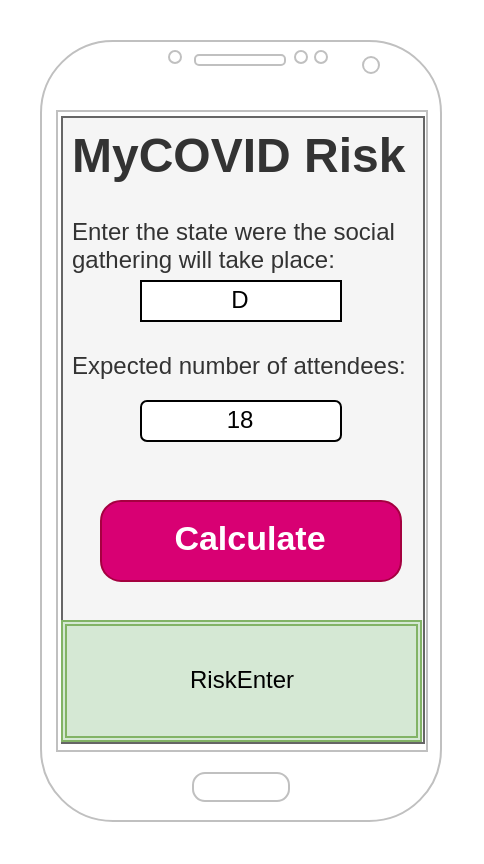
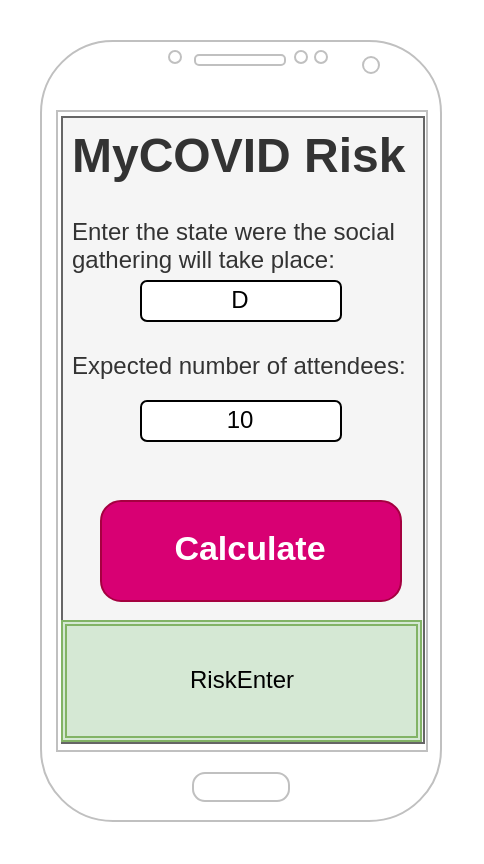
(241, 301) -> (241, 301)
(241, 421) -> (241, 421)
(251, 541) -> (251, 551)
